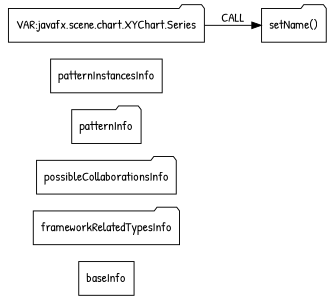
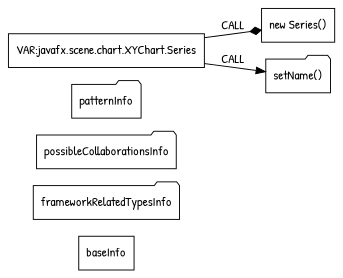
(106, 25) -> (106, 51)
none -> (298, 25)
(106, 76) -> none
